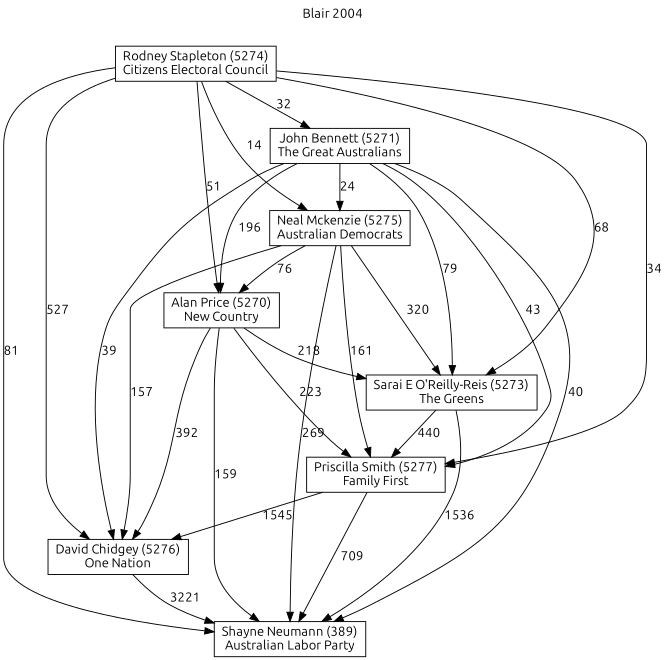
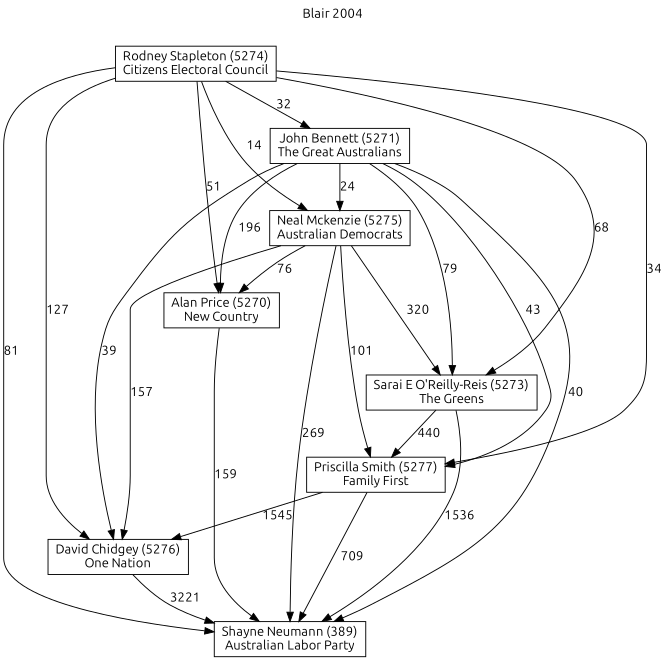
(58, 310) -> (58, 310)
(362, 351) -> (362, 351)
(298, 359) -> none
(285, 393) -> none
(175, 430) -> none
